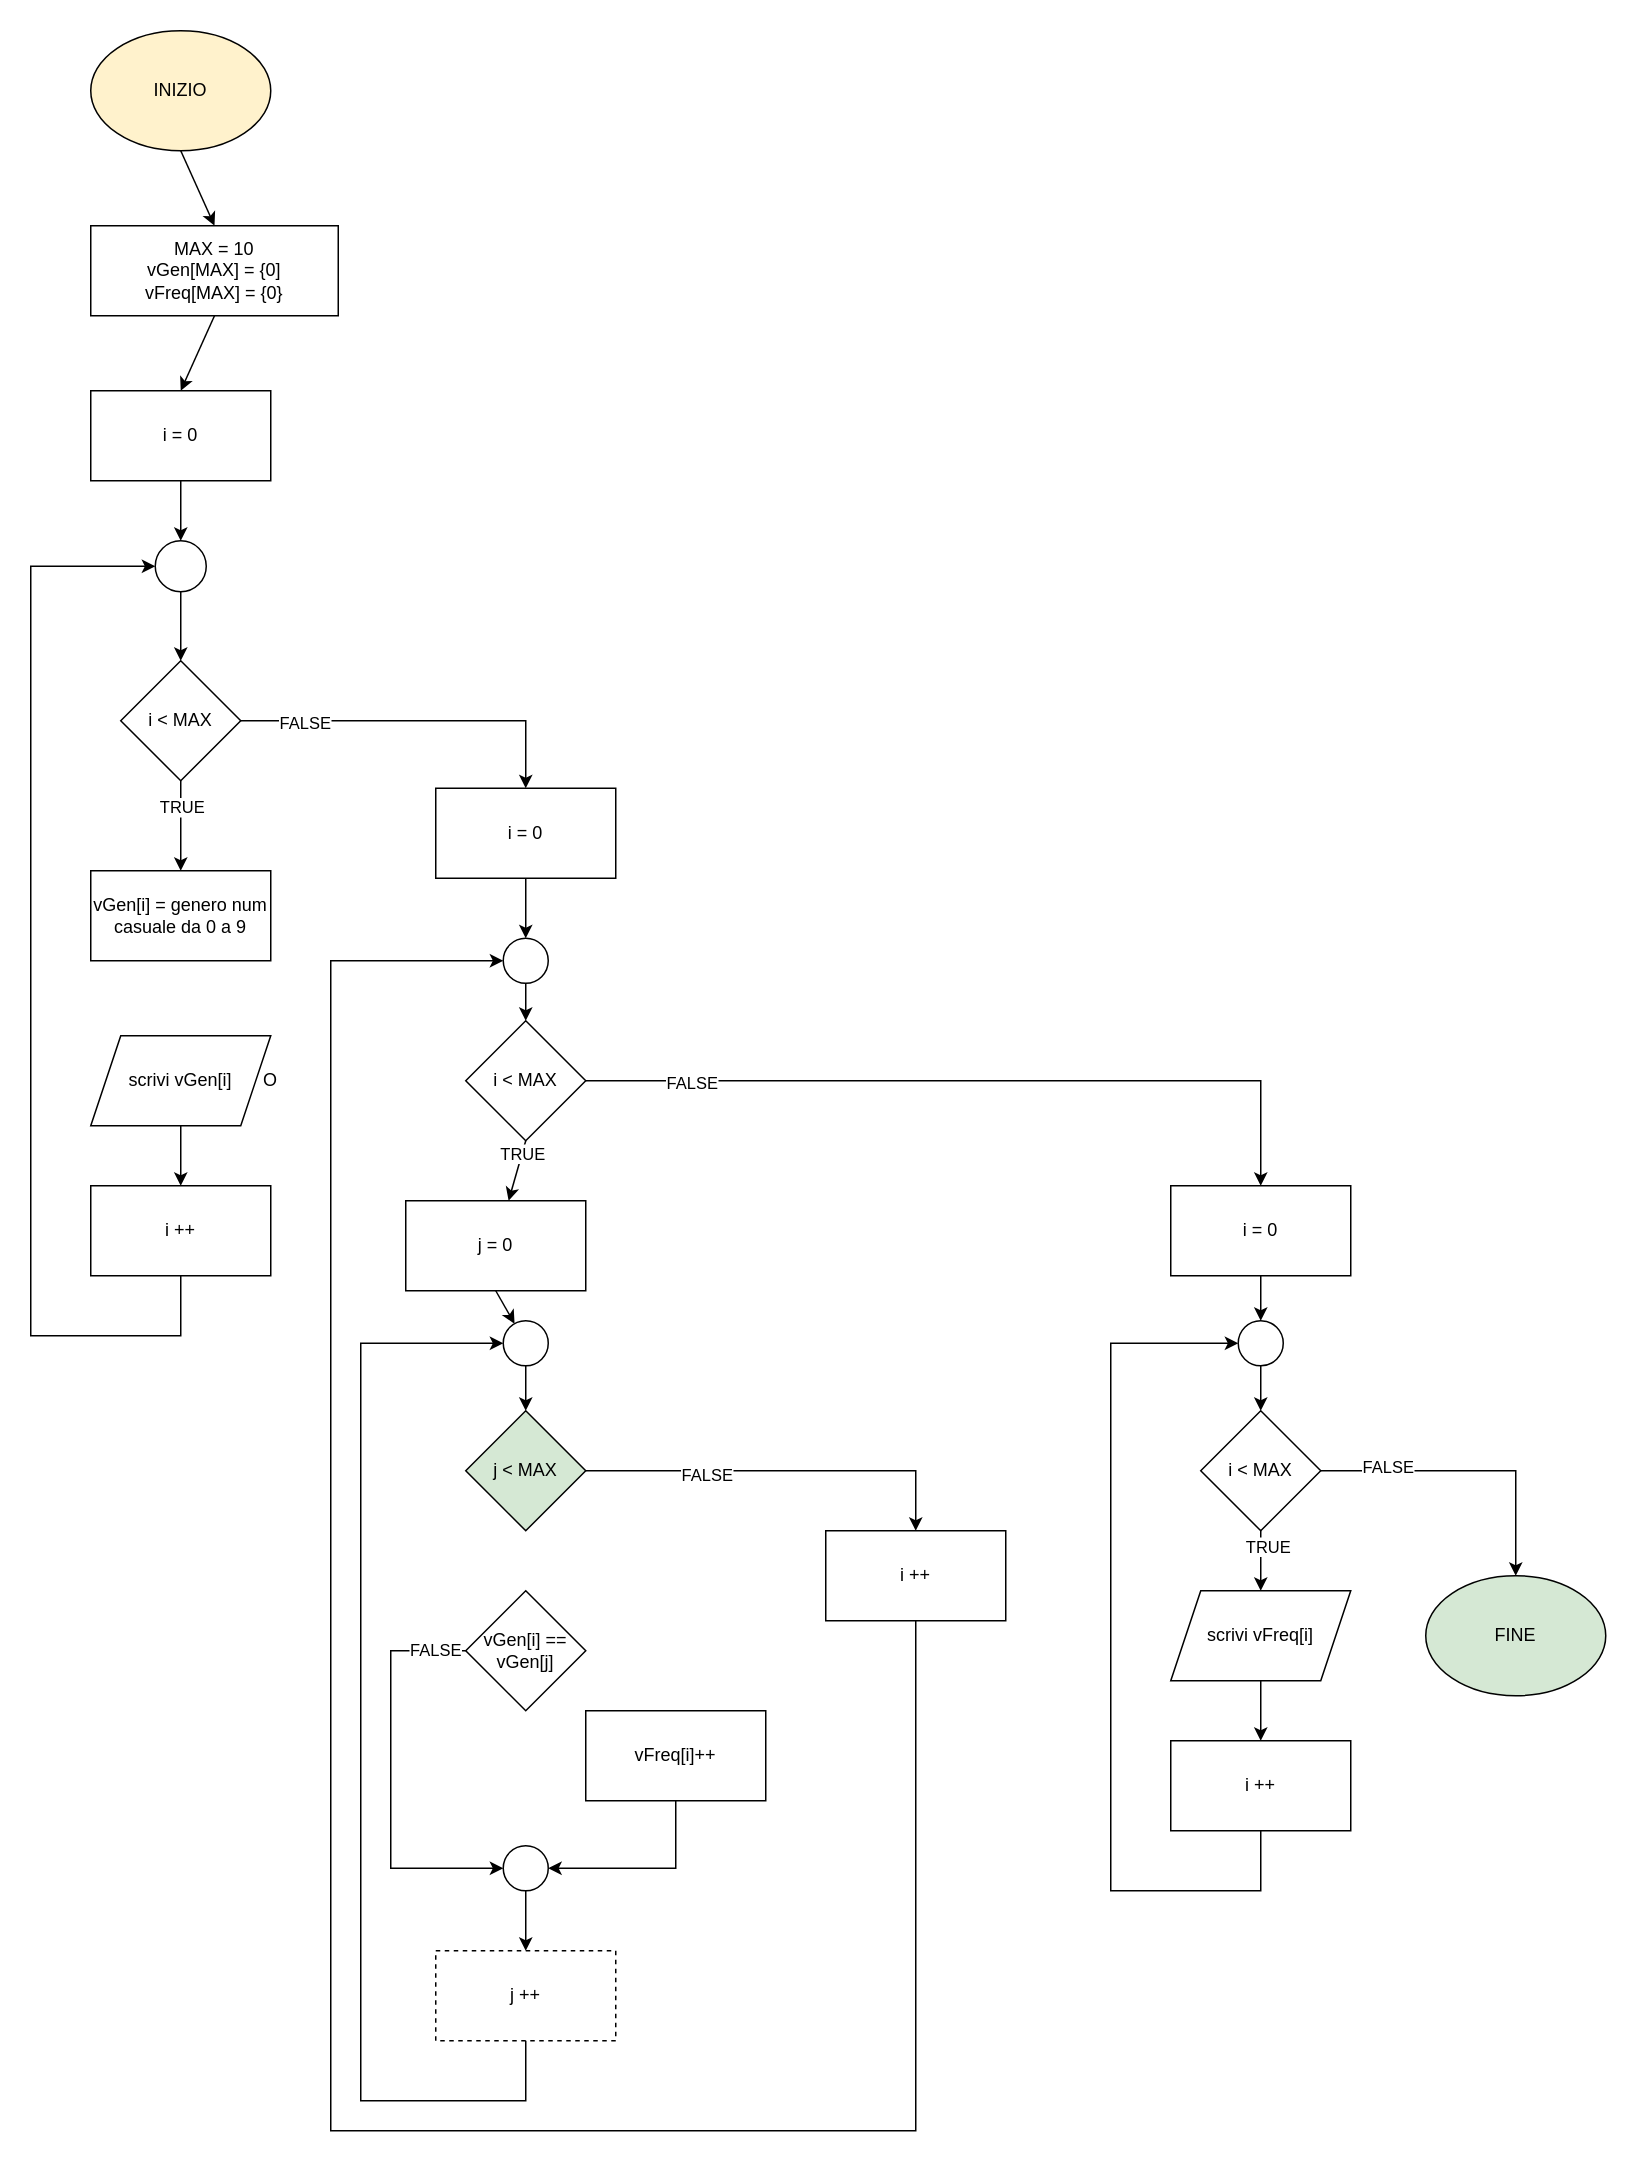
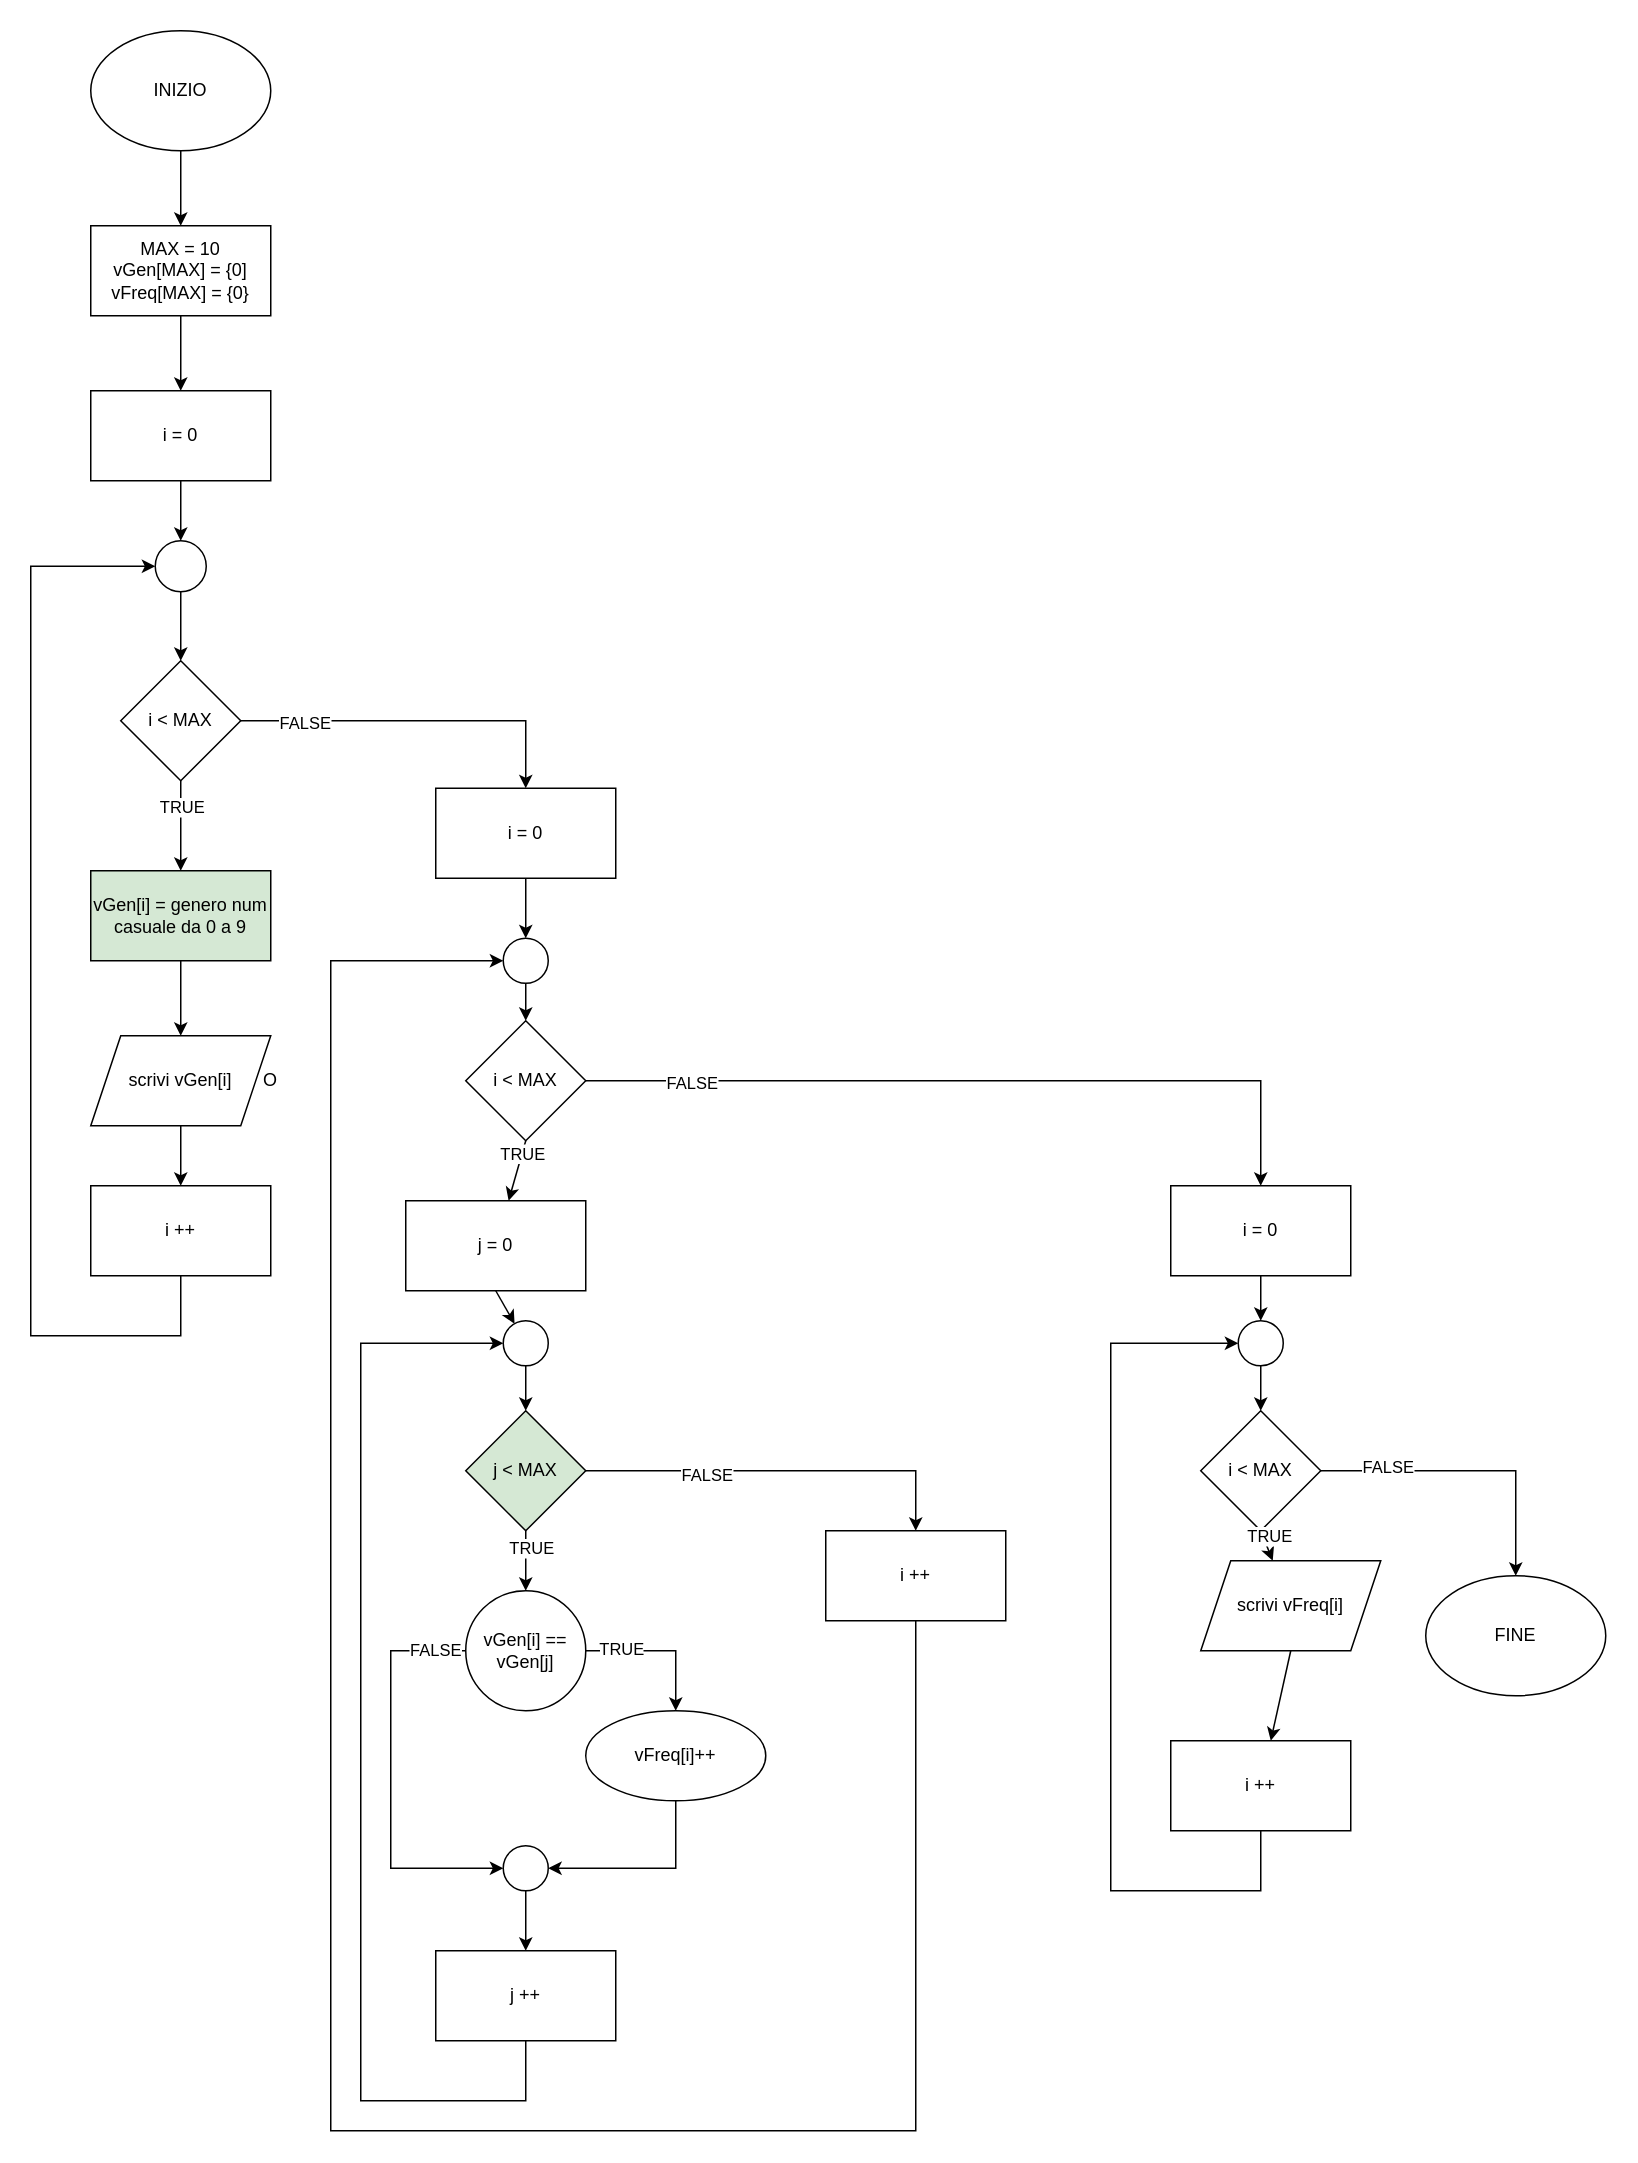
(181, 91) -> (181, 91)
(215, 271) -> (181, 271)
(181, 916) -> (181, 916)
none -> (181, 993)
none -> (526, 1557)
(1261, 1636) -> (1291, 1606)
(1516, 1636) -> (1516, 1636)
(526, 1651) -> (526, 1651)
none -> (656, 1651)
(676, 1756) -> (676, 1756)
(526, 1996) -> (526, 1996)
